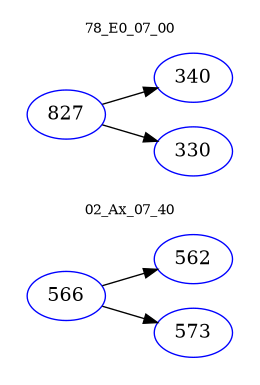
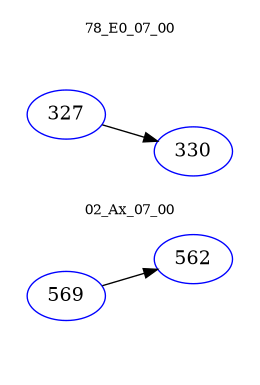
(193, 78) -> none
(66, 115) -> (66, 115)
(130, 211) -> (130, 211)
(66, 296) -> (66, 296)
(193, 333) -> none
